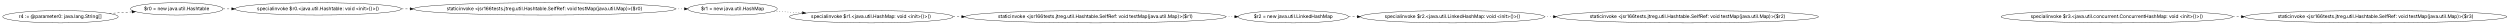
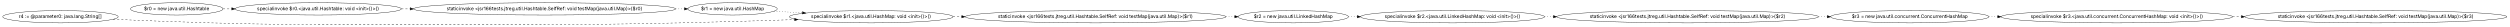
(121, 13) -> (454, 25)
(1353, 17) -> (1353, 17)
none -> (1910, 17)
